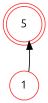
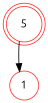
(30, 61) -> (19, 52)
